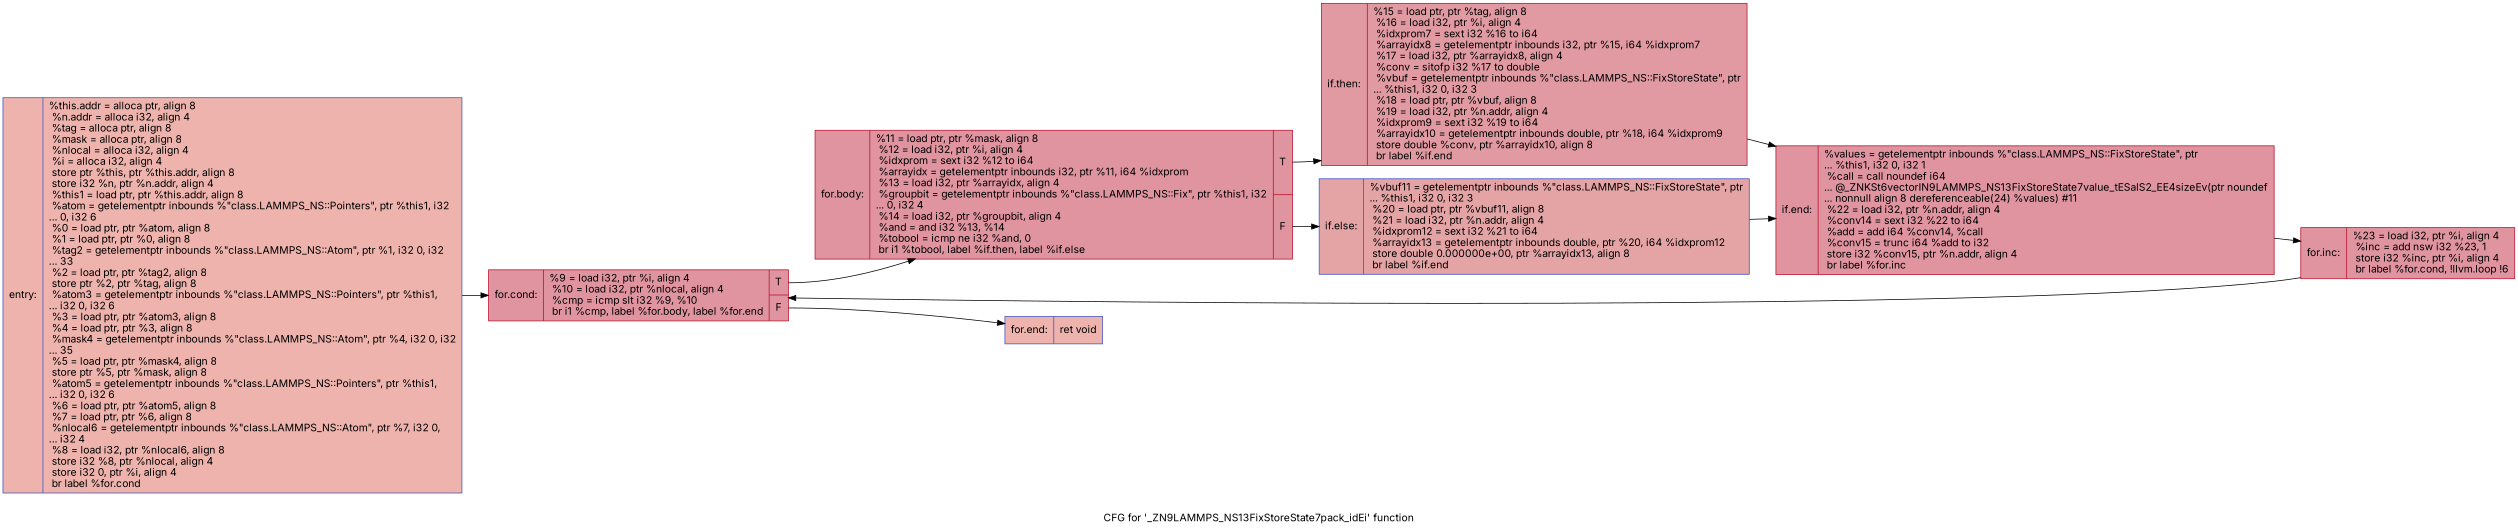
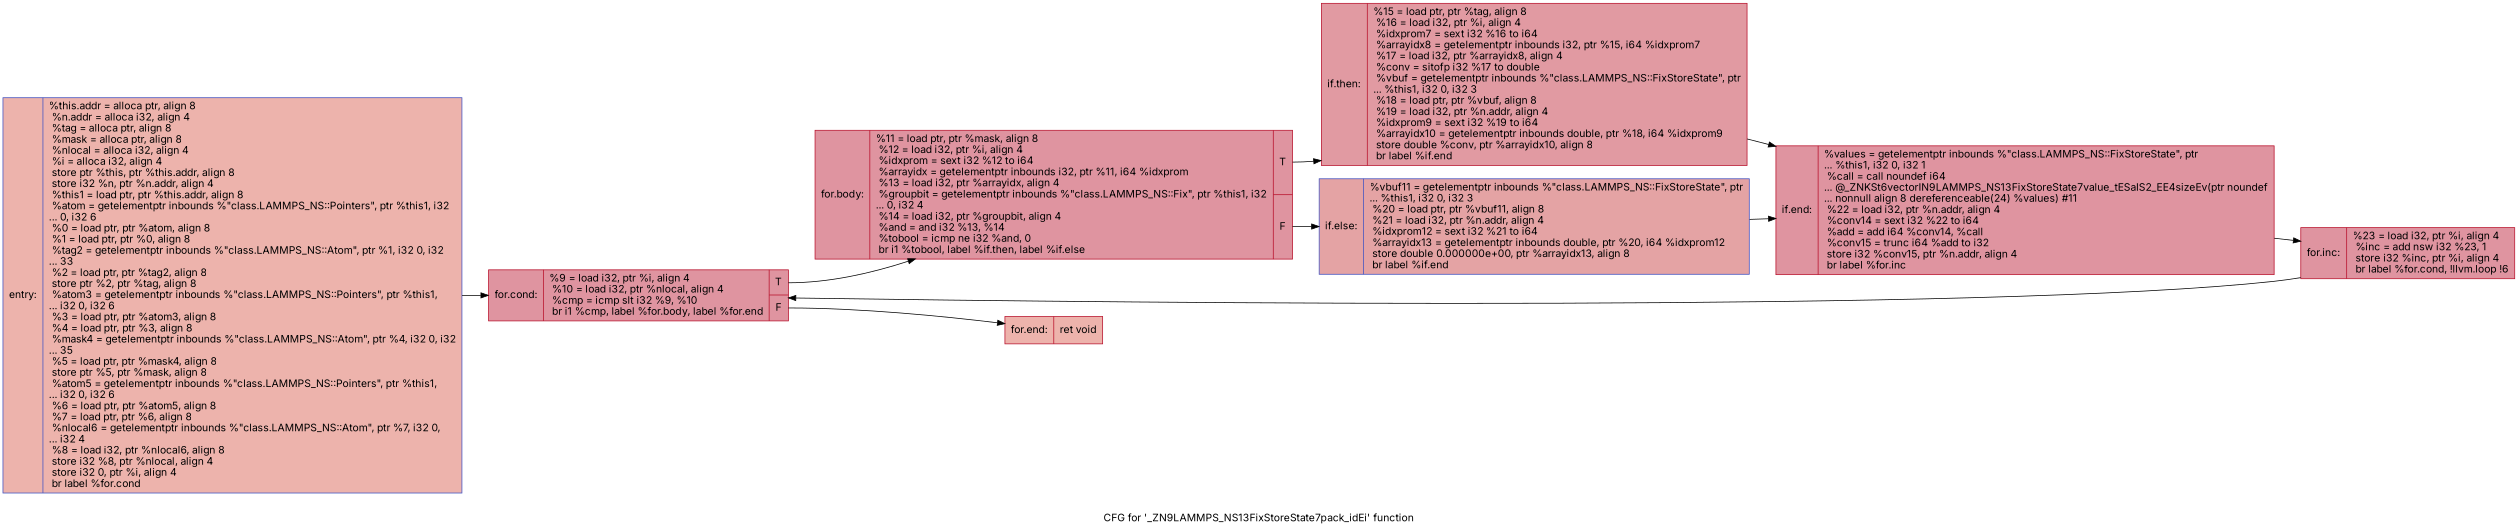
(1054, 330) -> (1054, 330)
